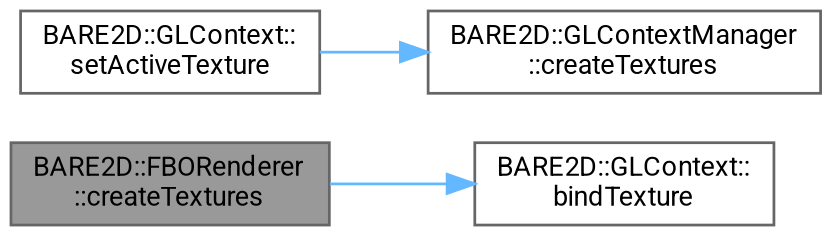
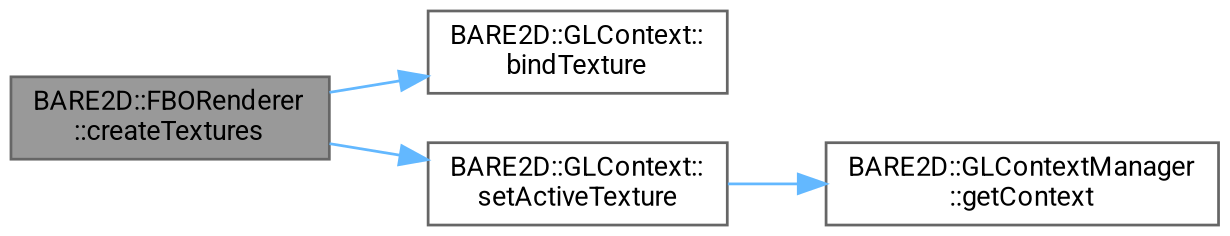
(624, 52) -> (1022, 184)
none -> (365, 149)
